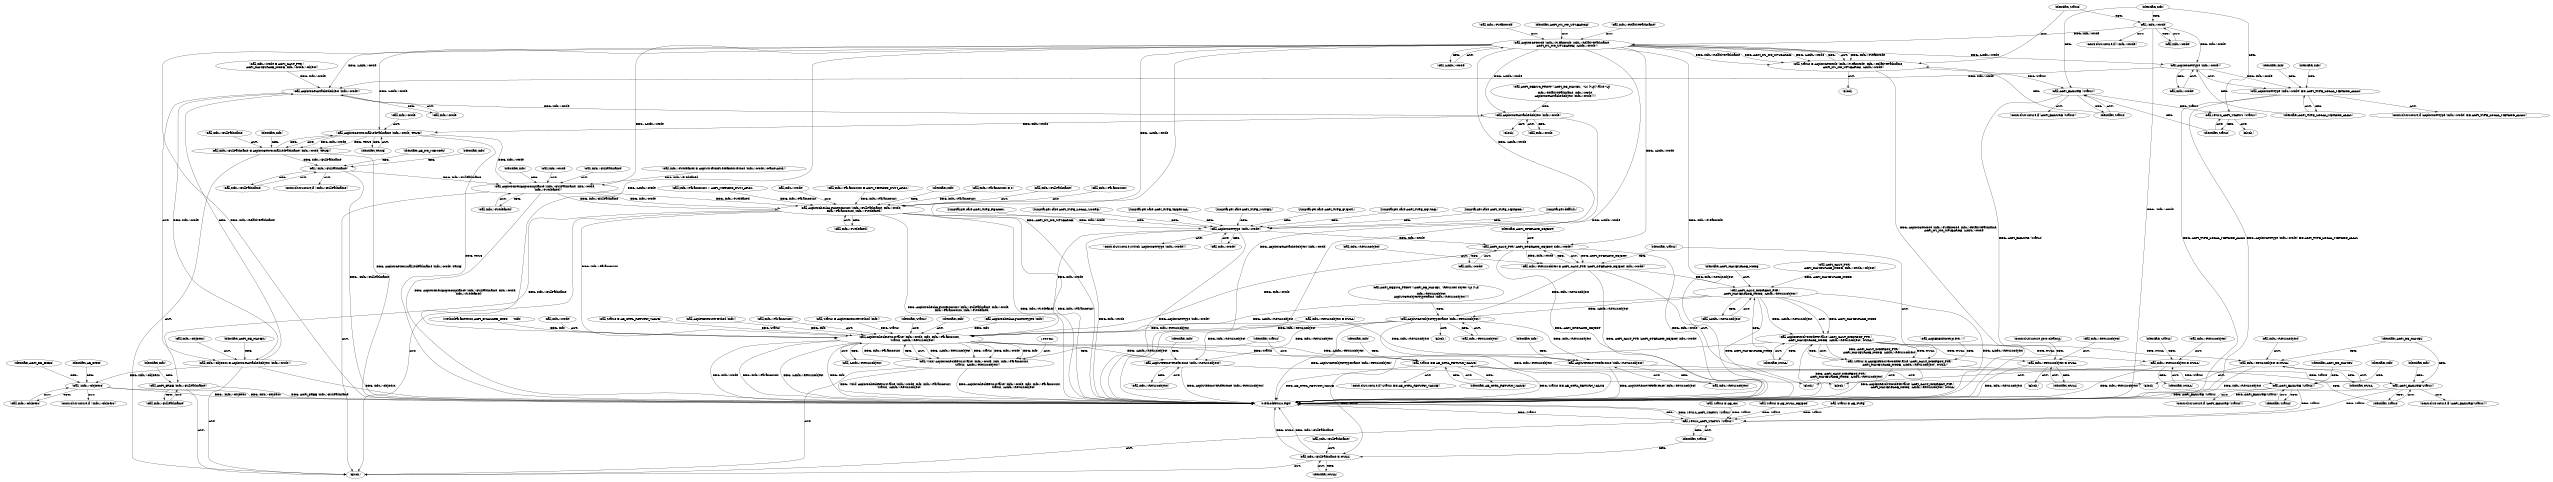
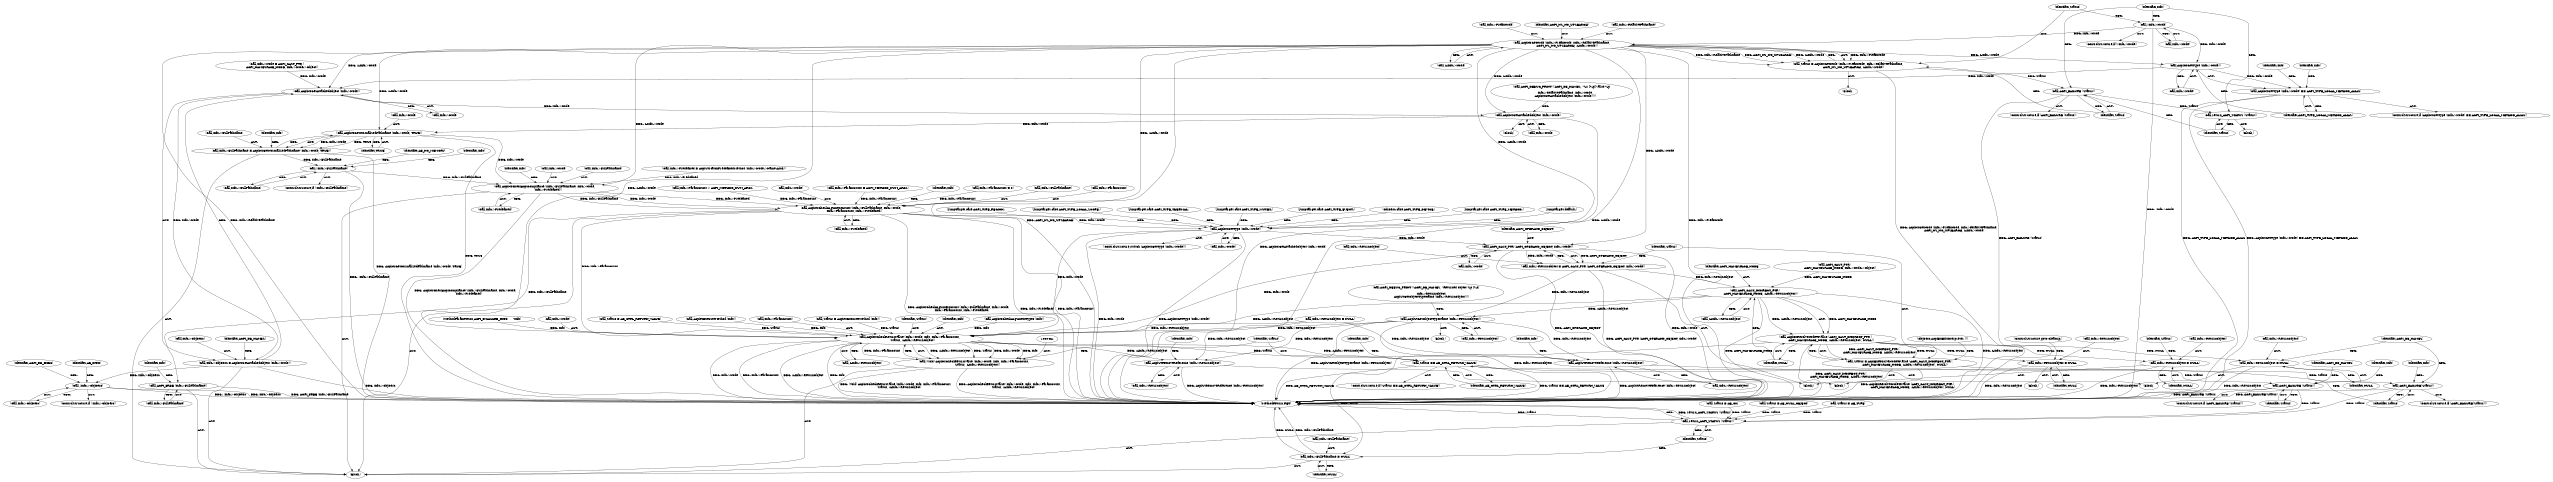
(1409, 210) -> (1409, 210)
(1943, 339) -> (1943, 339)
